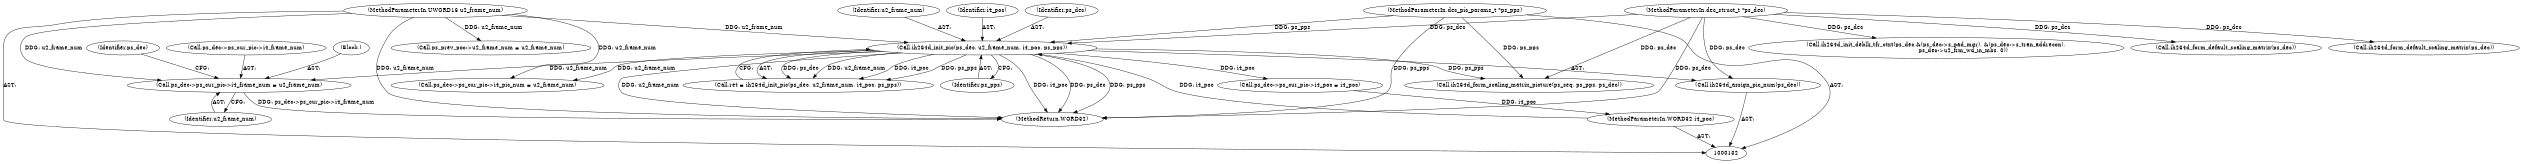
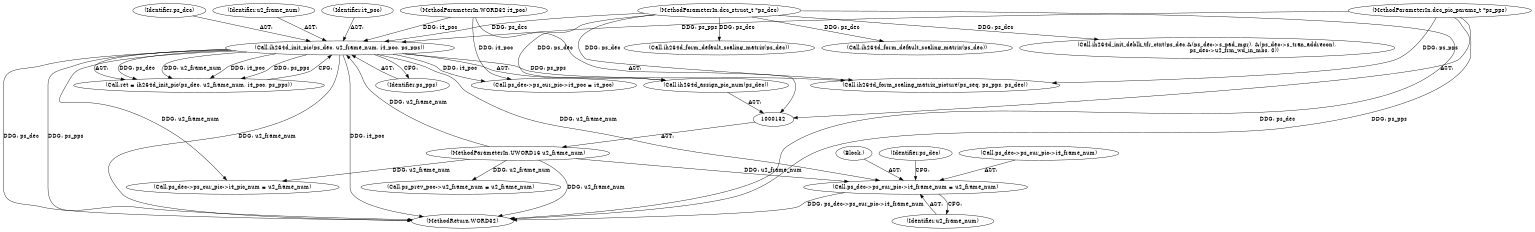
(1480, 102) -> (478, 56)
(640, 142) -> (661, 134)
